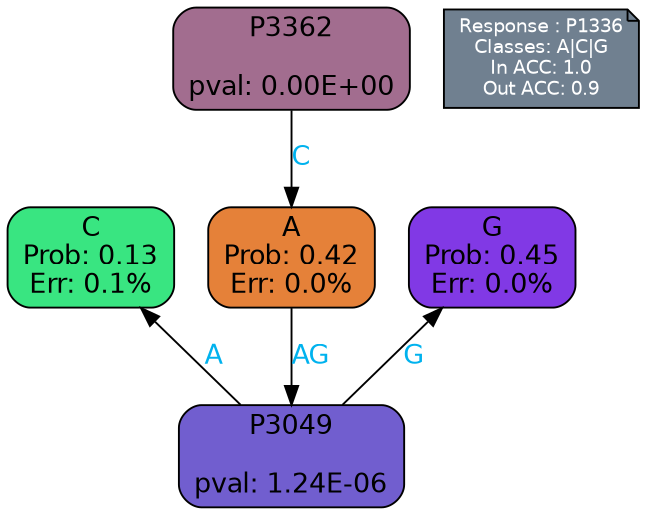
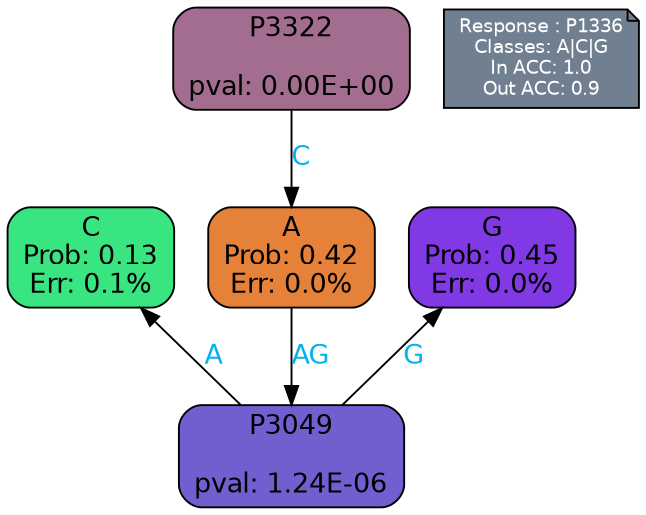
(292, 59) -> (292, 59)
